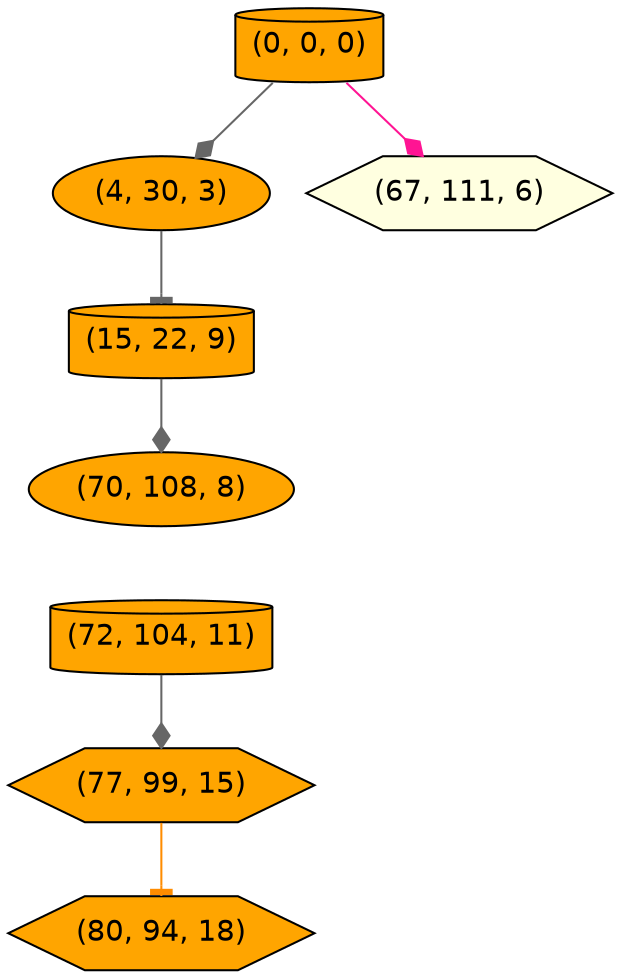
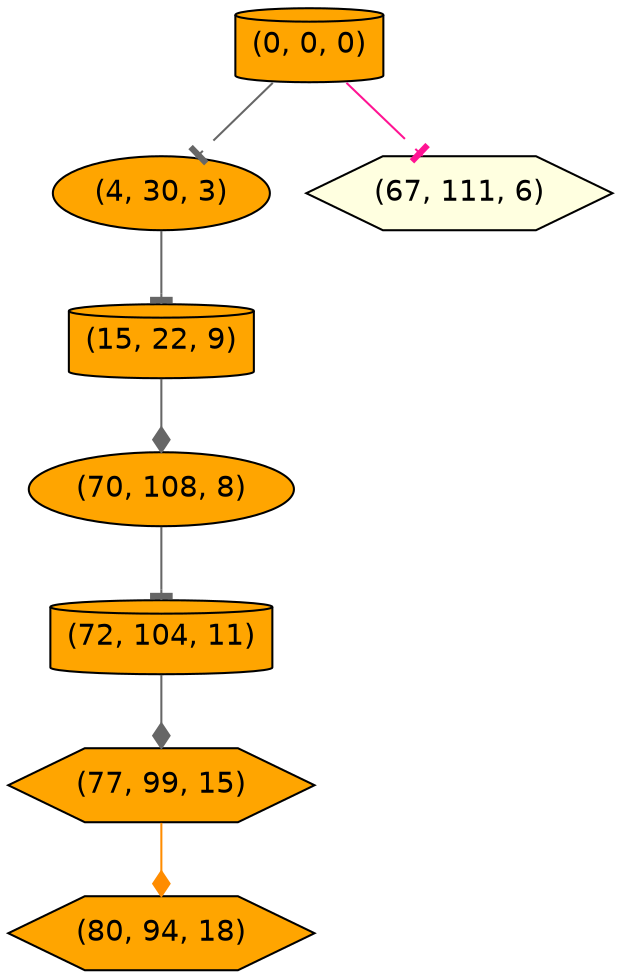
(376, 111) -> (376, 111)
(243, 112) -> (243, 112)
none -> (161, 558)
(161, 854) -> (161, 854)
